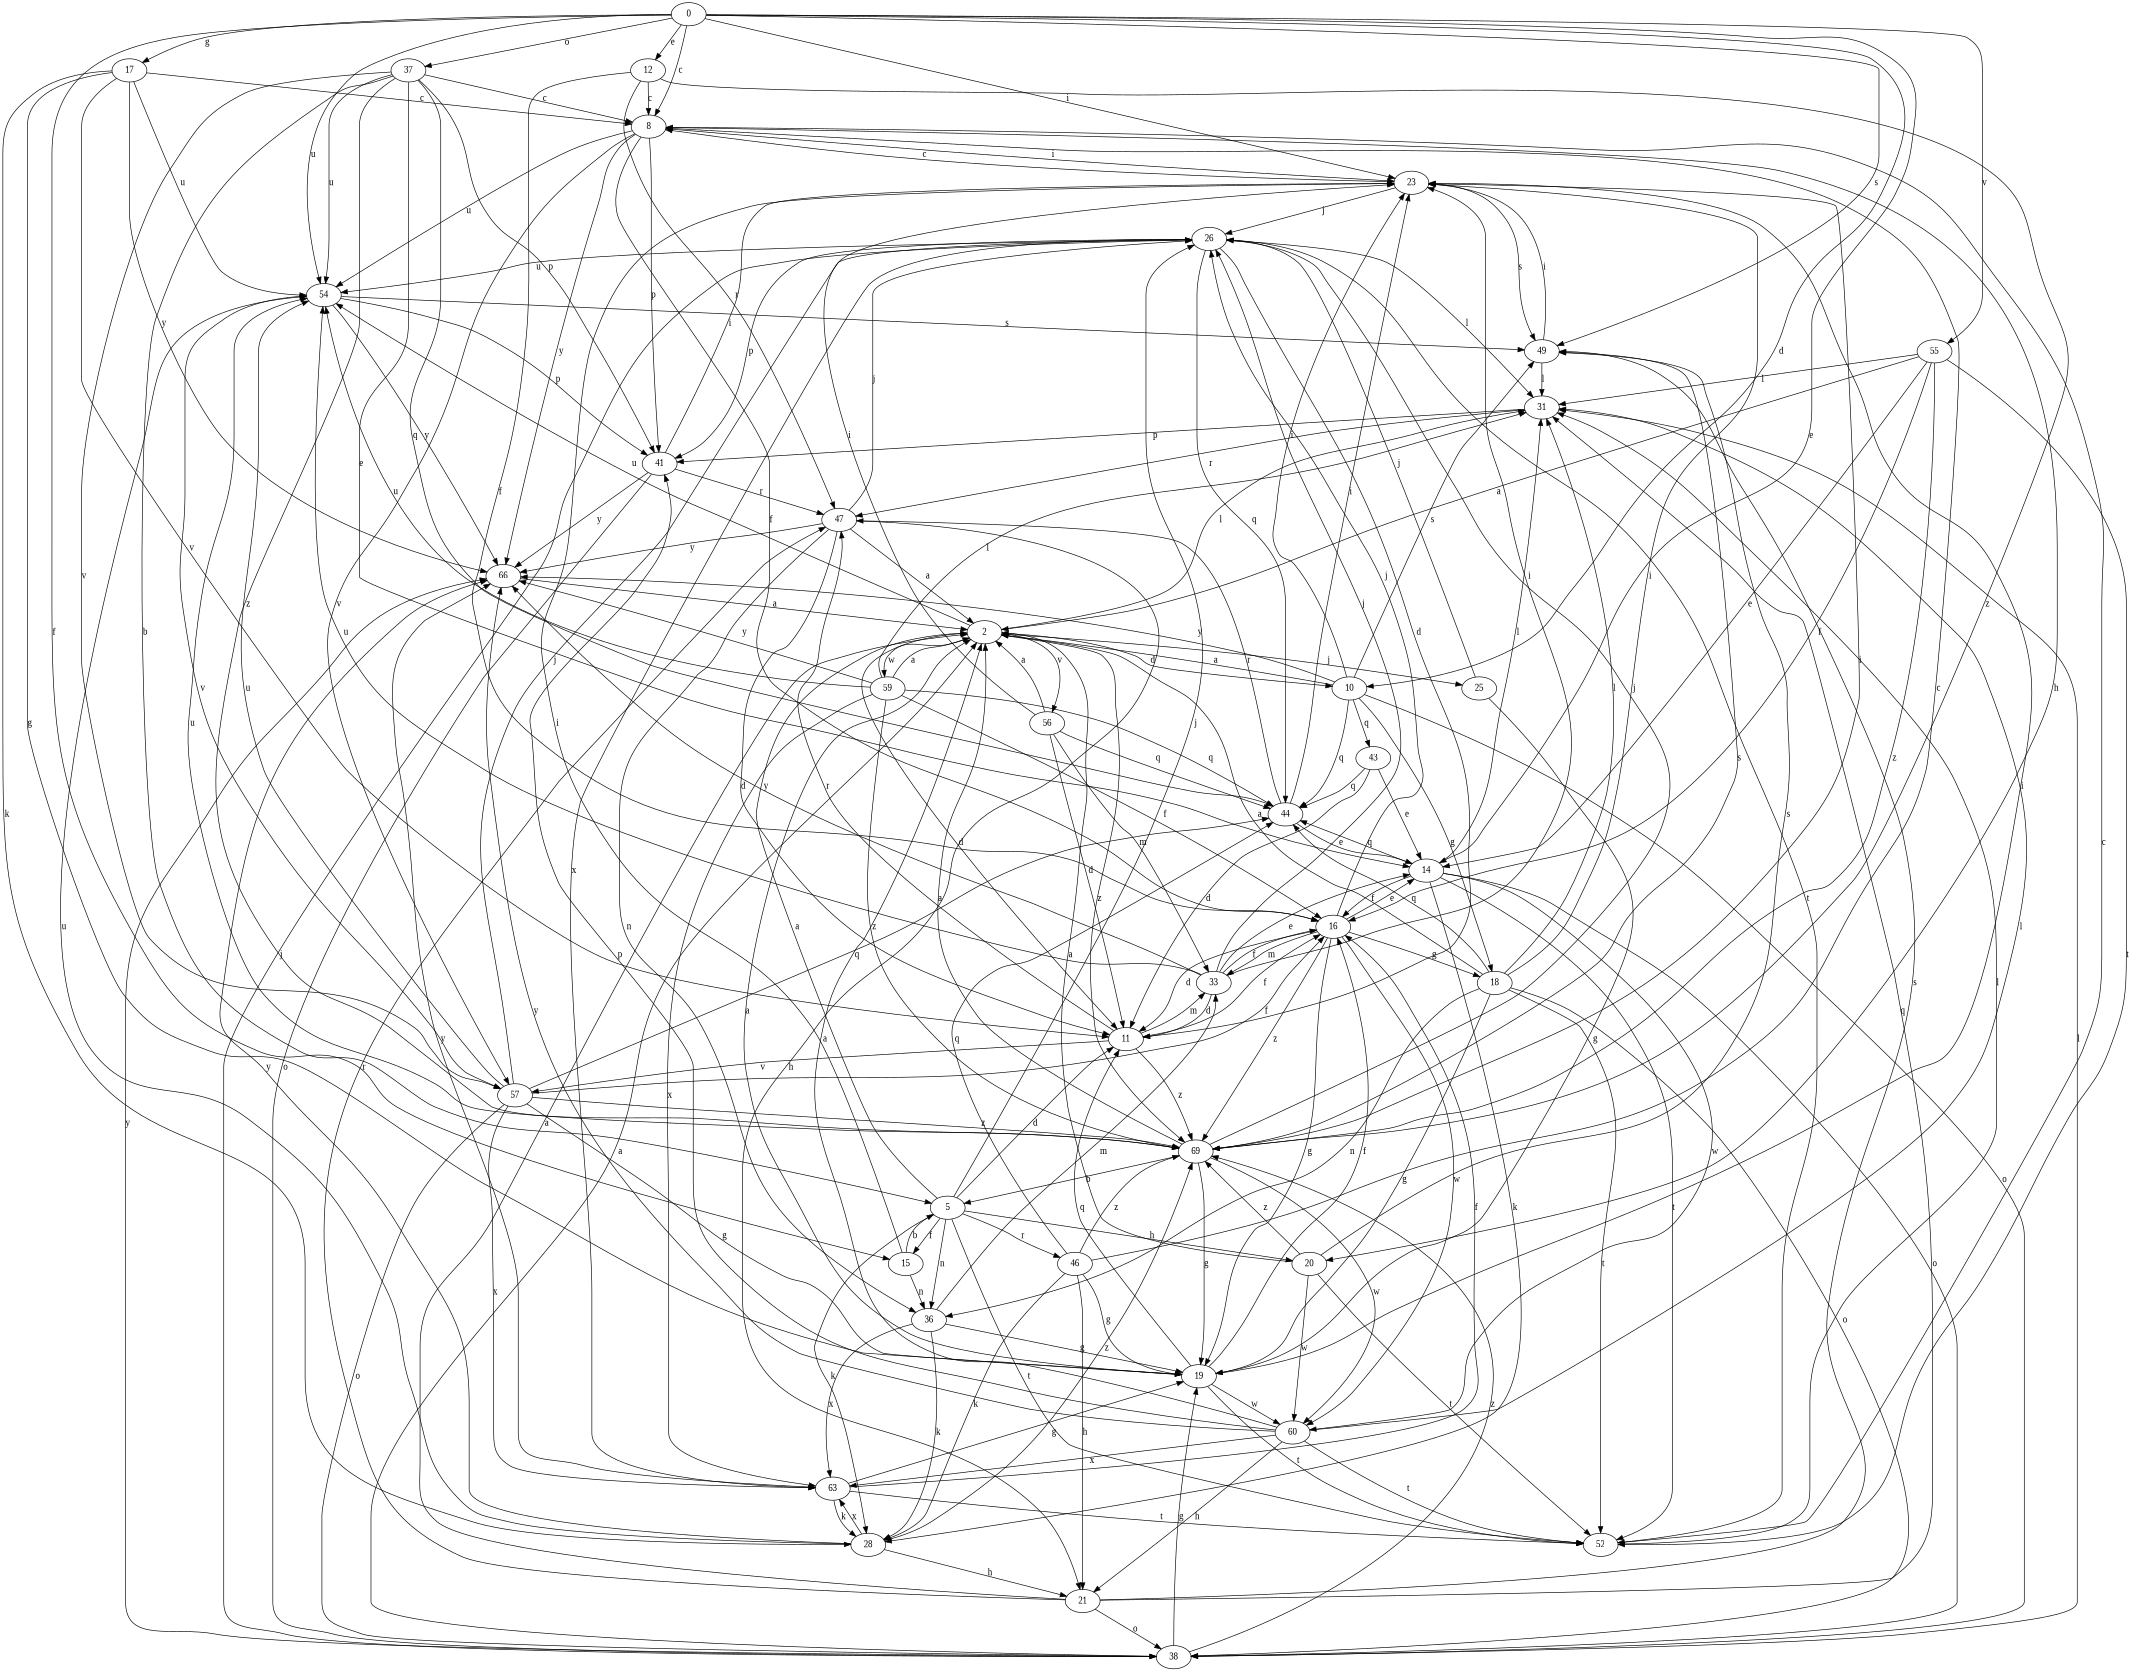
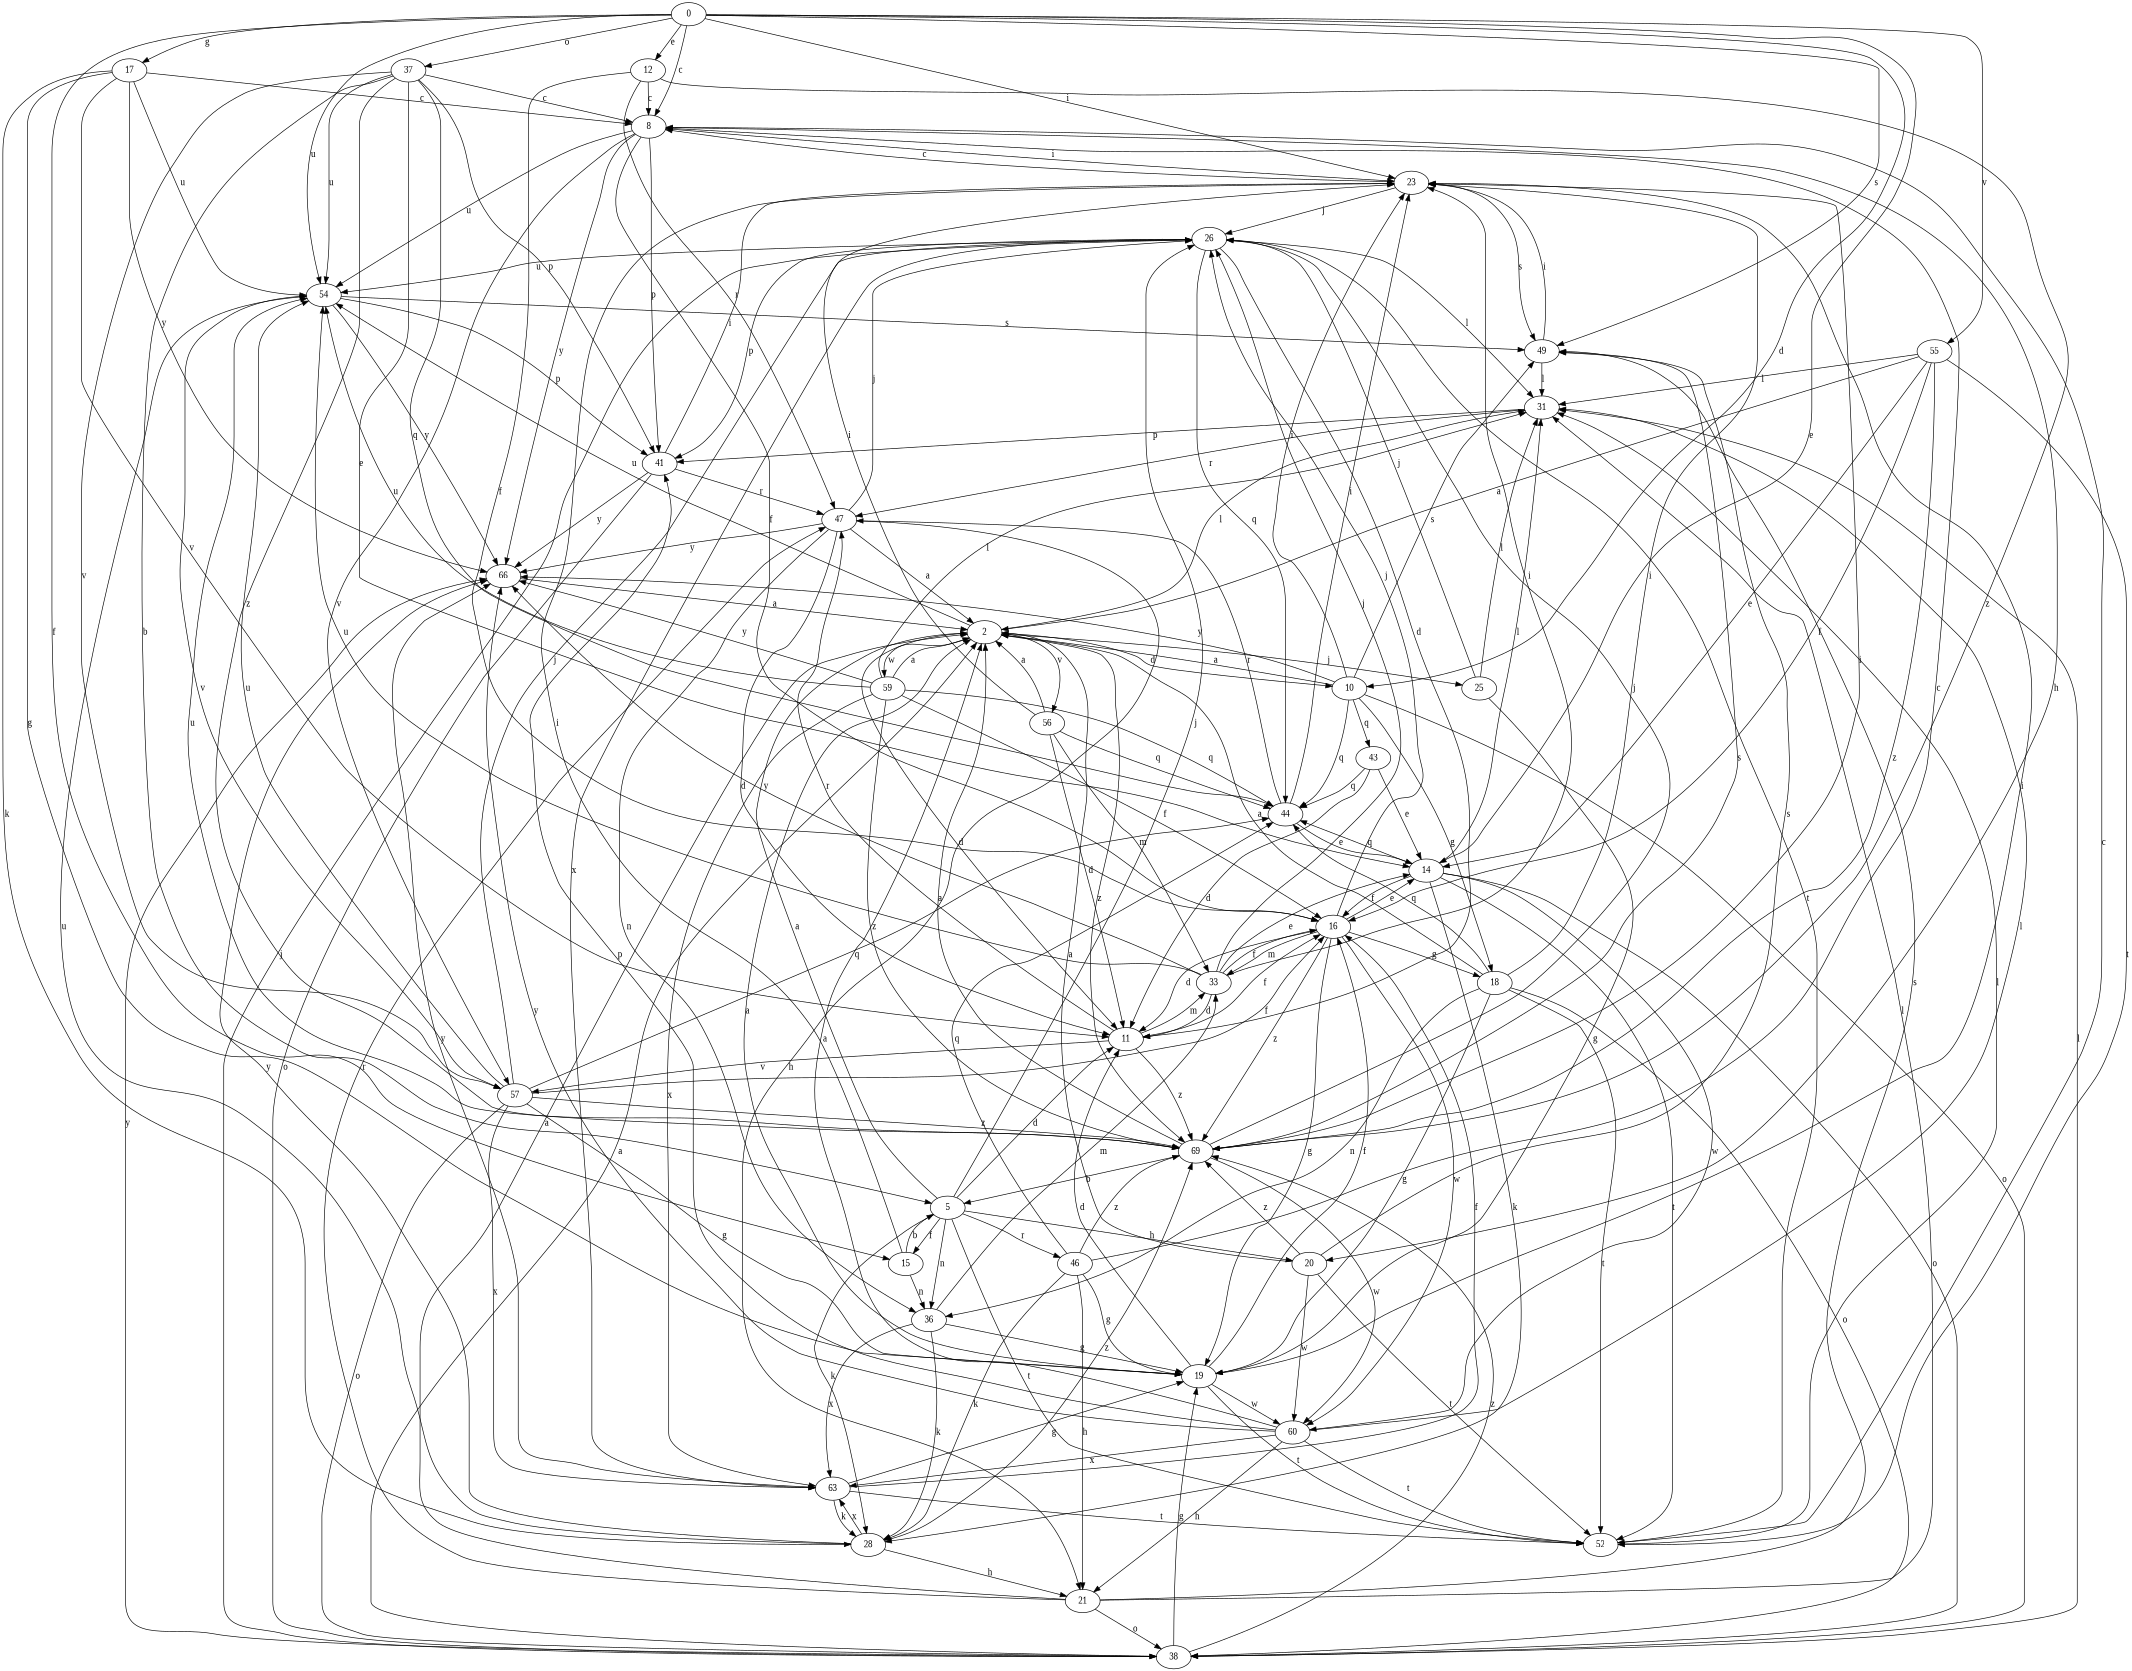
(1613, 710) -> (1500, 549)
(1903, 1011) -> (1903, 1011)
(1082, 1208) -> (1082, 1208)
(1204, 1260) -> none
